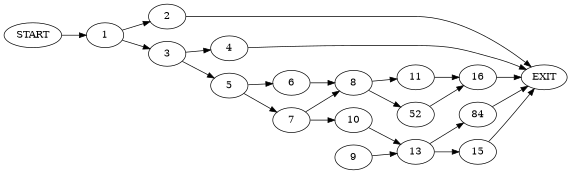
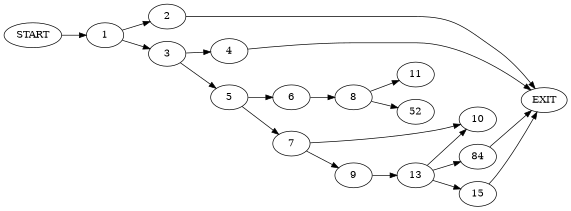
(478, 77) -> none
(320, 103) -> (319, 158)
(382, 134) -> (444, 150)
